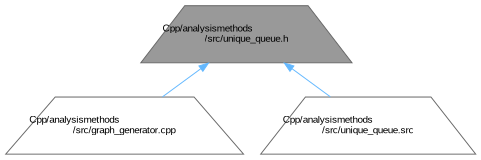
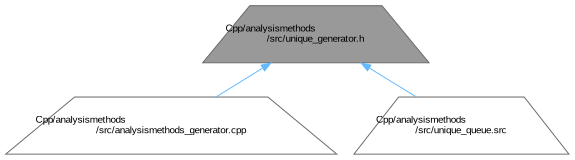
(246, 34) -> (316, 34)
(125, 126) -> (171, 126)
